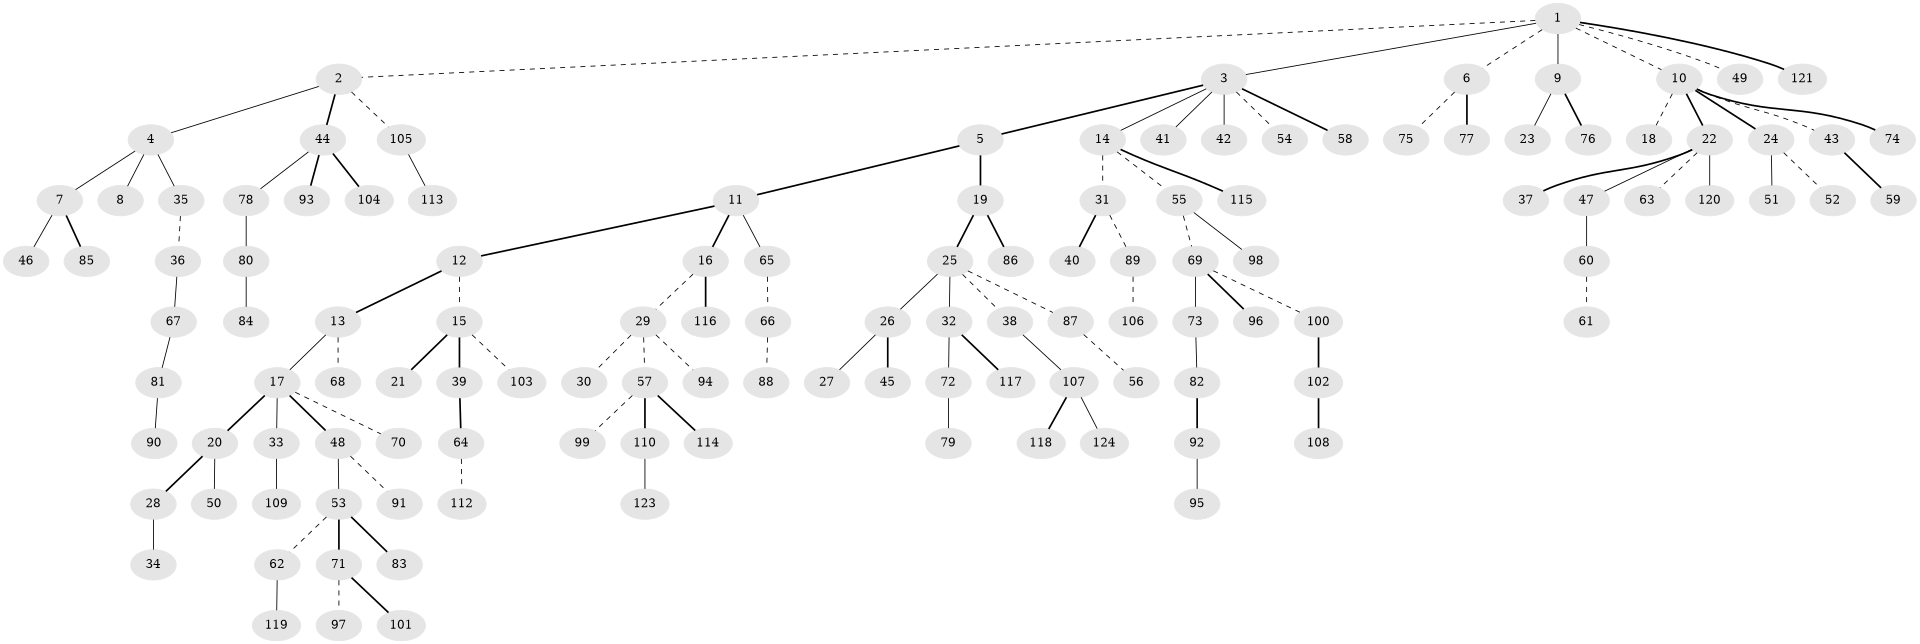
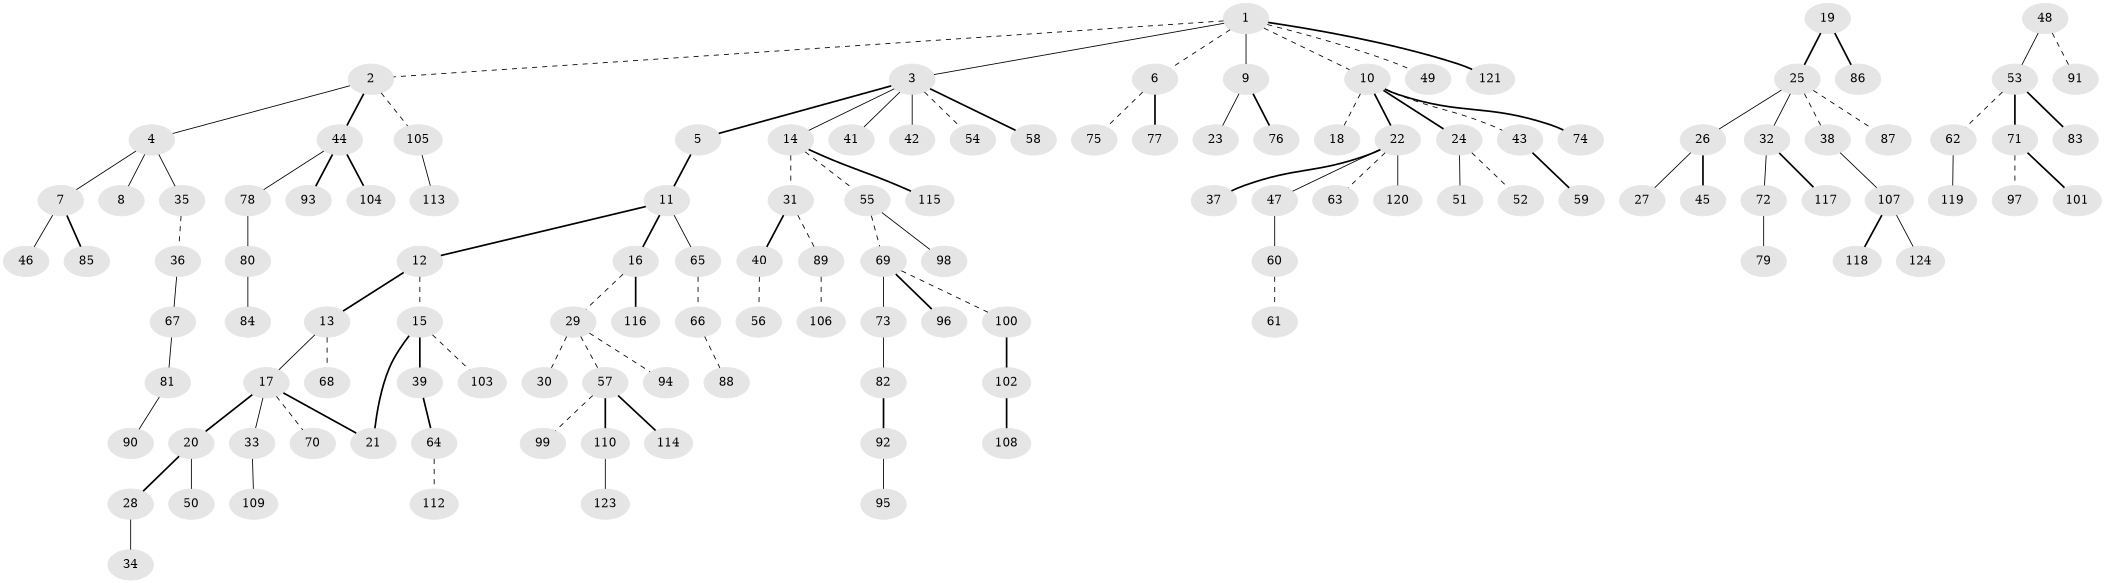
(980, 170) -> none
(1104, 352) -> (759, 292)
(308, 413) -> (320, 413)
